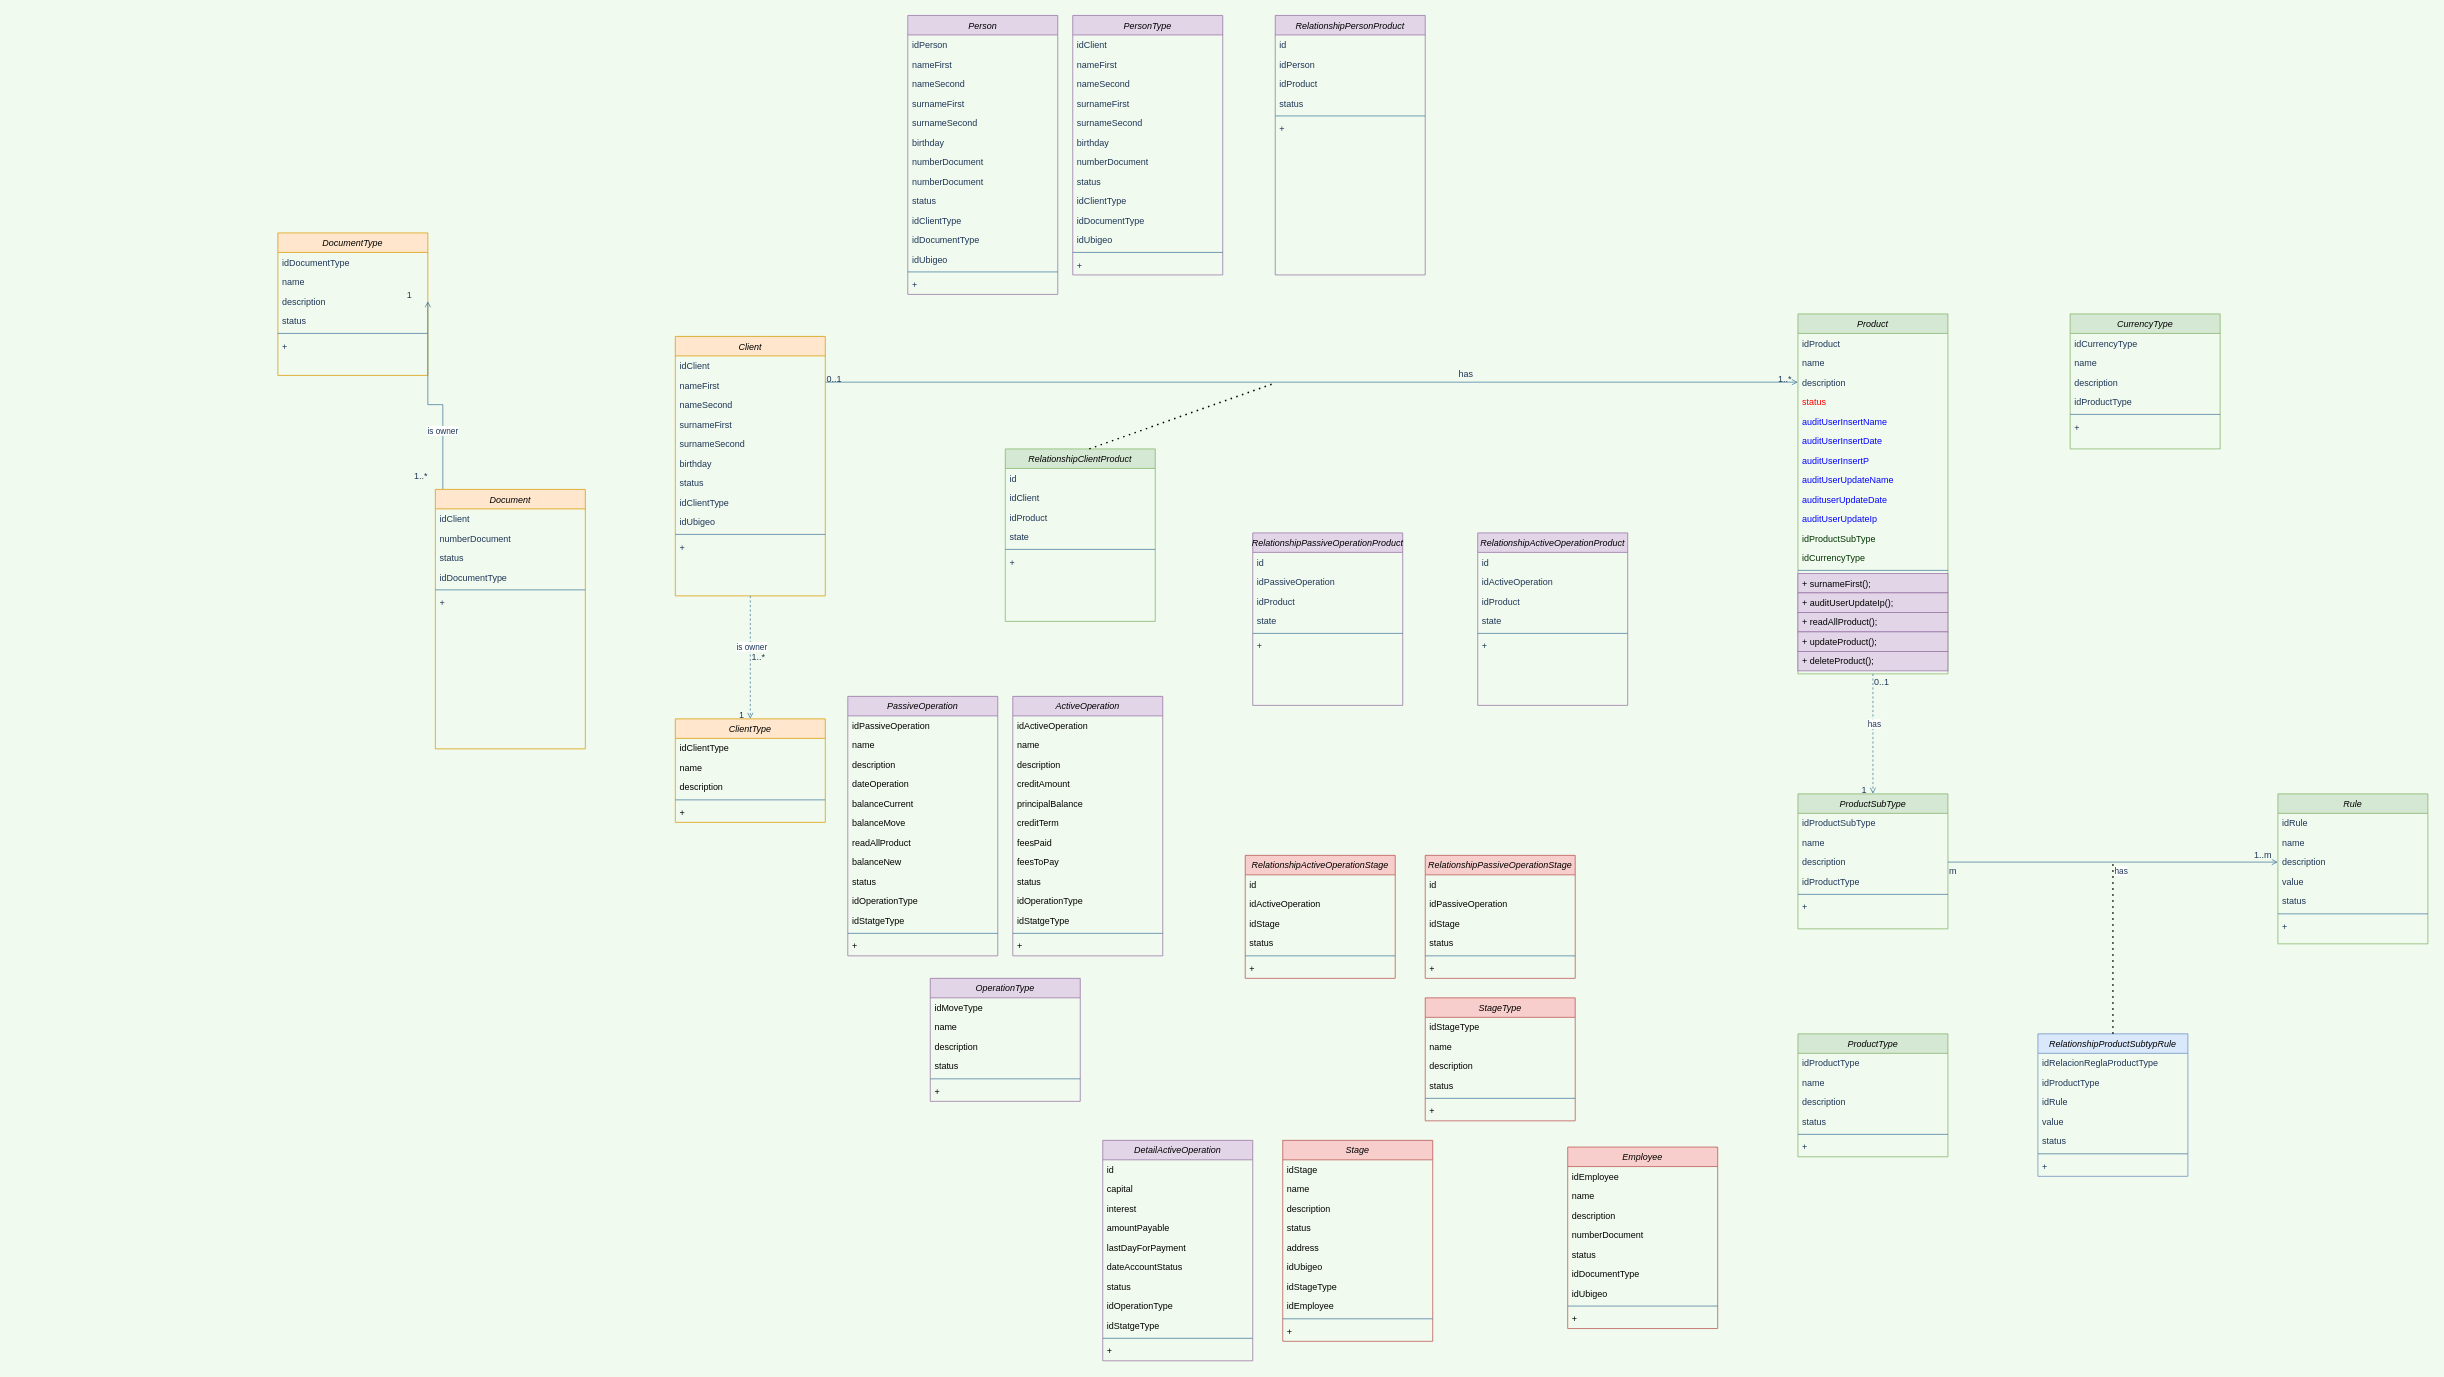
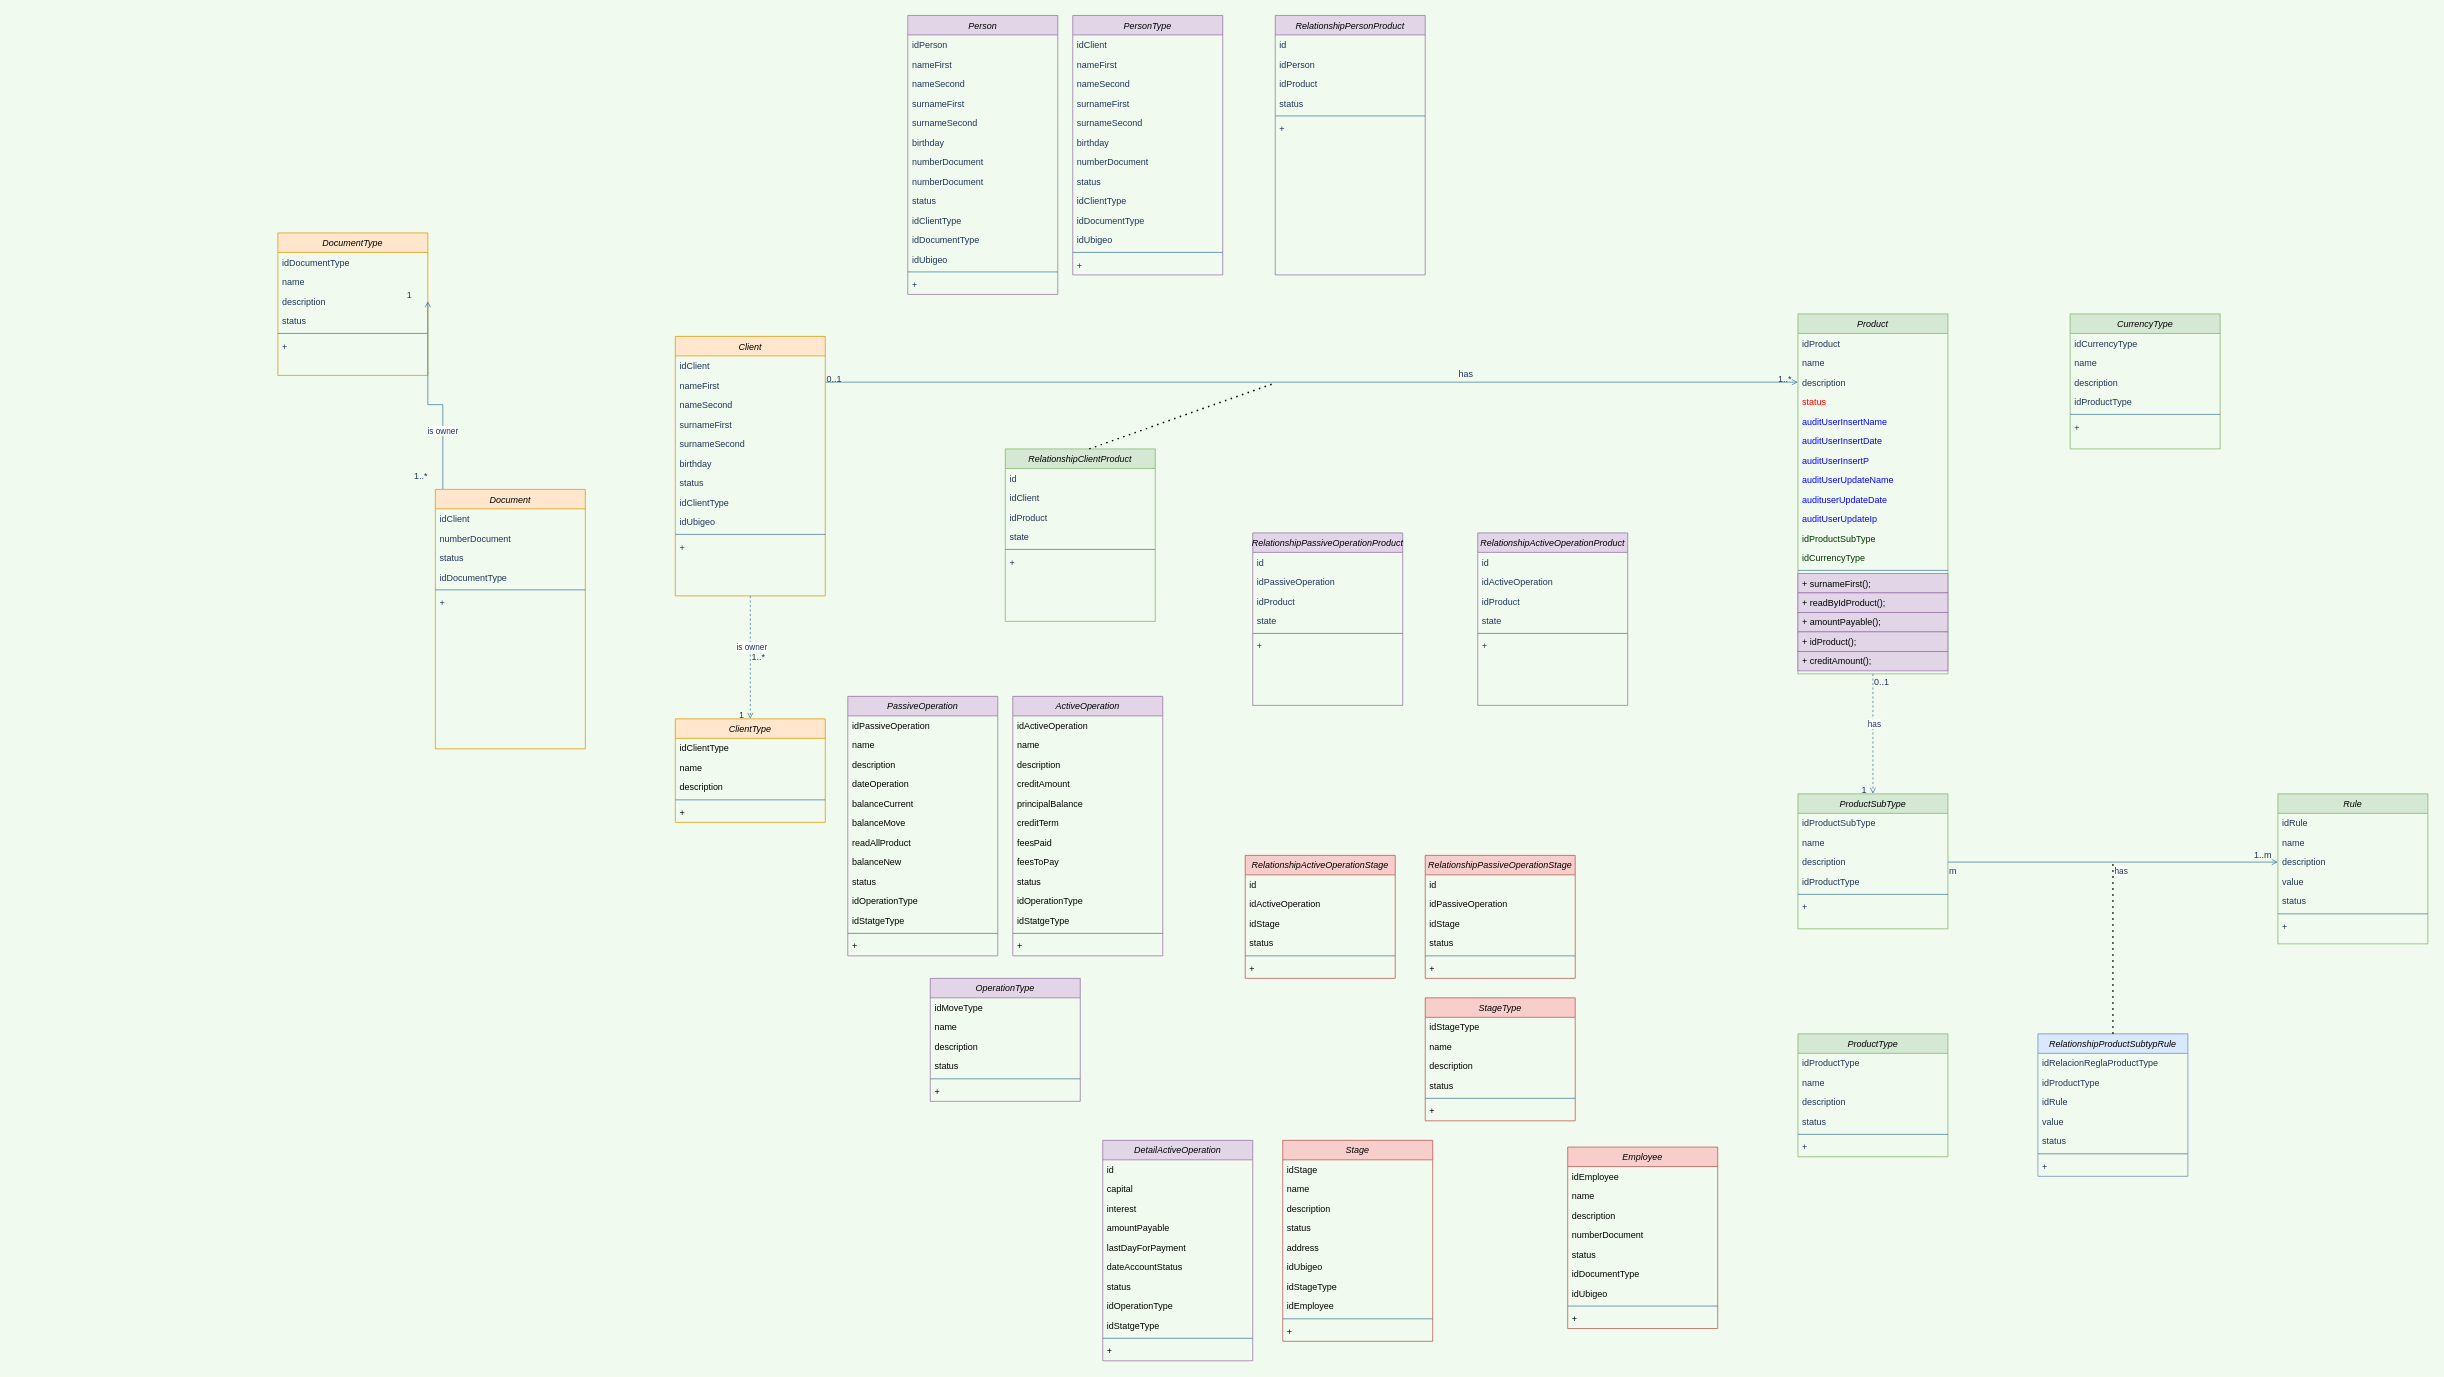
(1854, 603) -> (1850, 603)
(1845, 623) -> (1844, 623)
(1845, 642) -> (1834, 642)
(1844, 662) -> (1842, 662)
